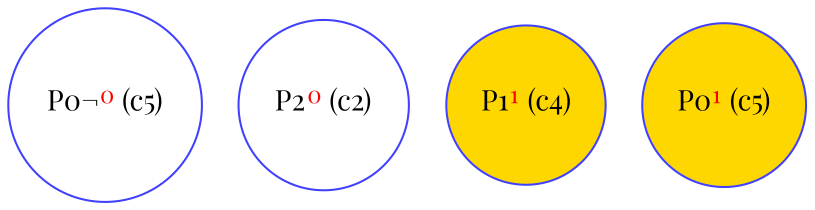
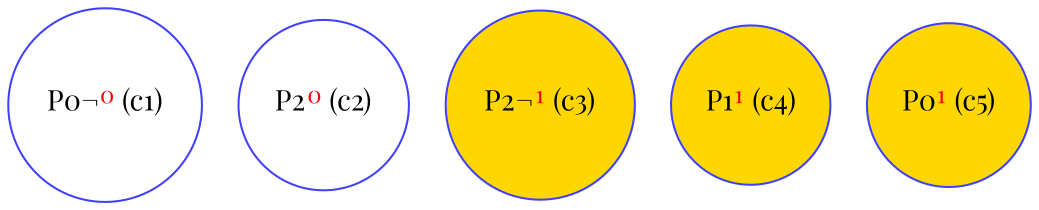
(139, 102) -> (139, 102)
none -> (540, 105)
